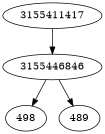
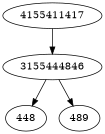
(52, 16) -> (52, 16)
(52, 67) -> (52, 67)
(26, 118) -> (26, 118)
